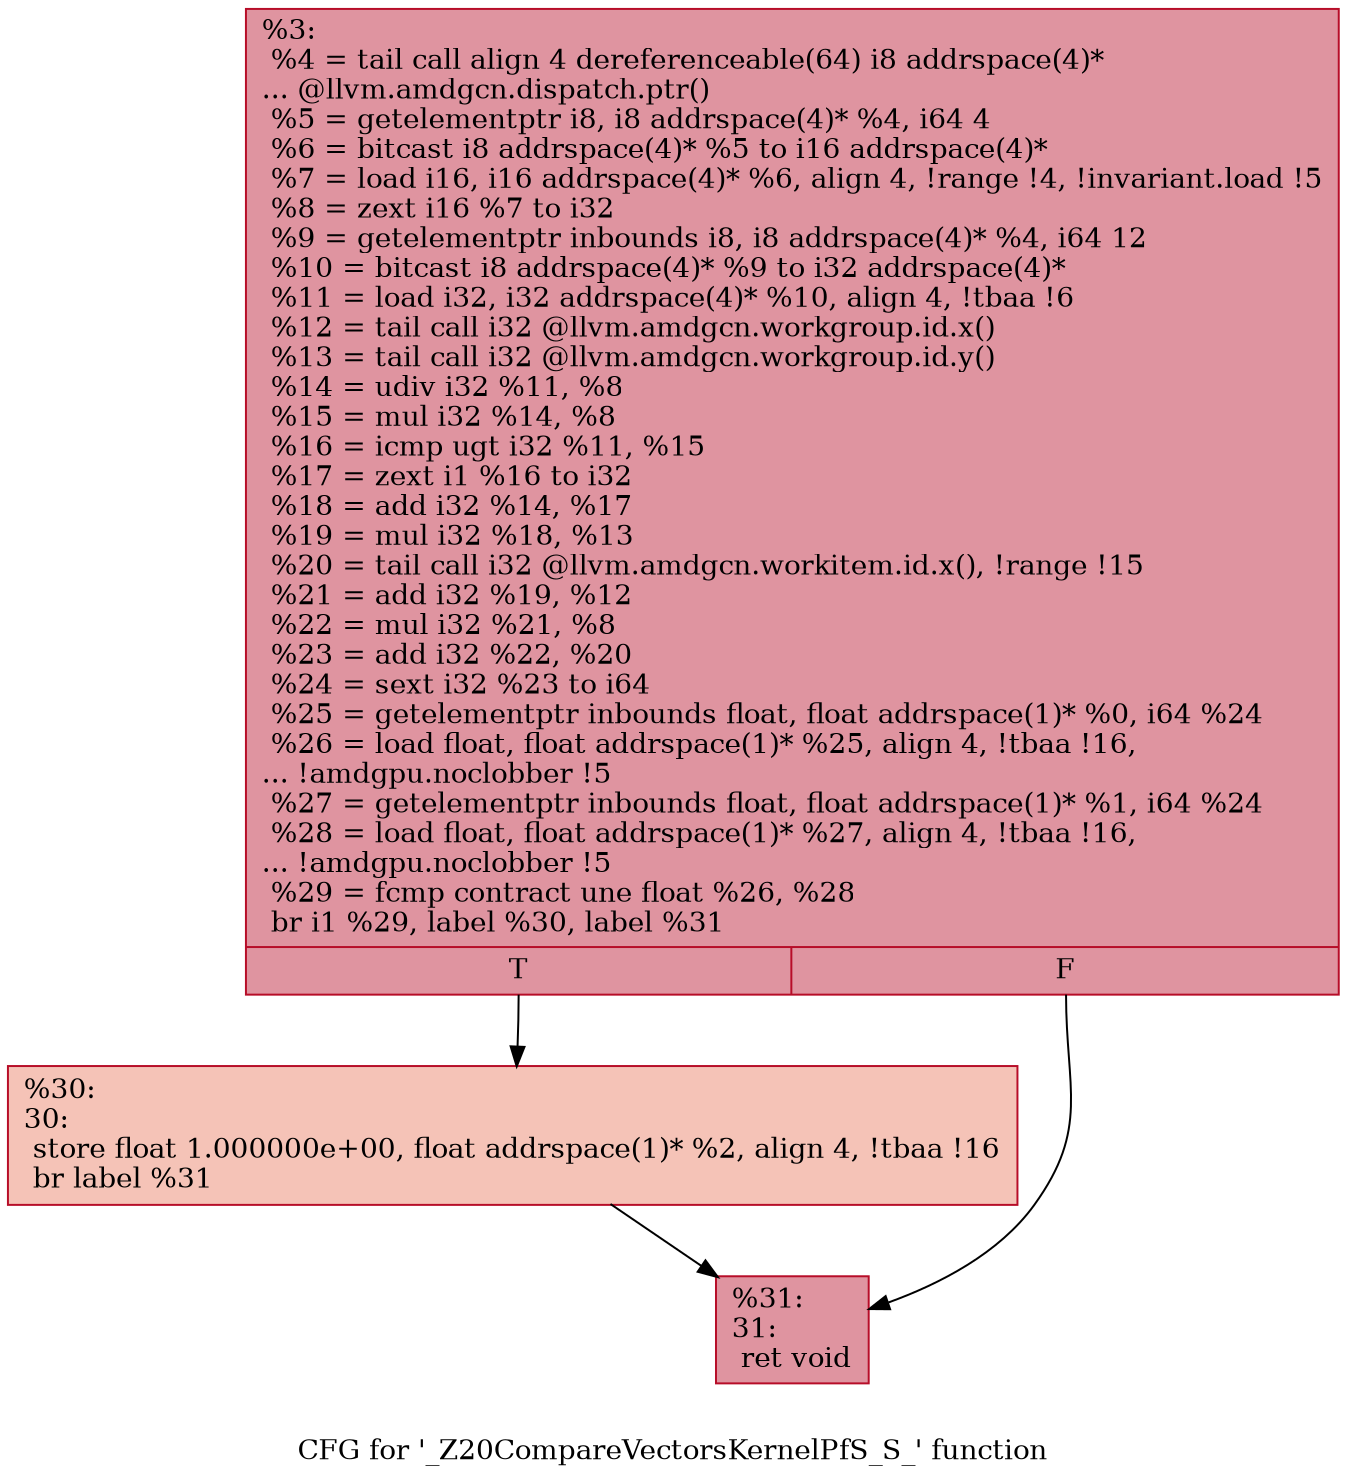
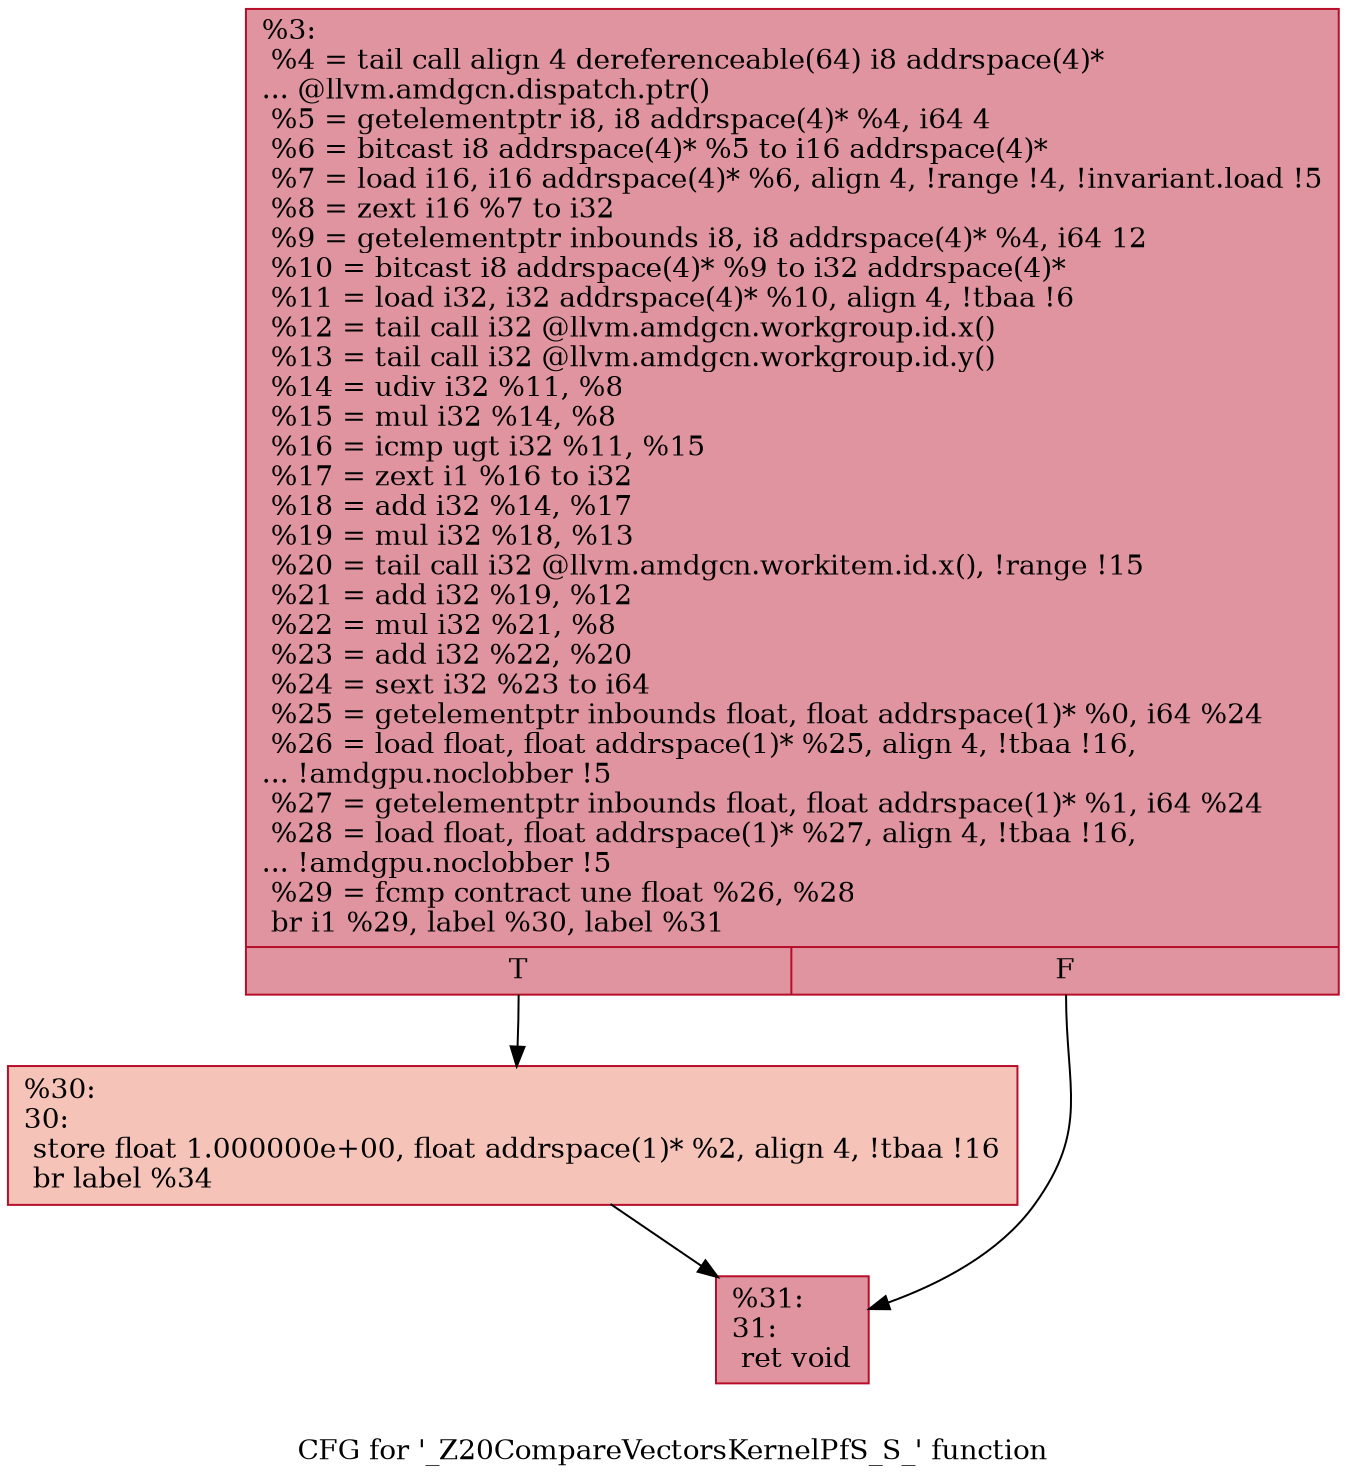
(119, 1179) -> (119, 1179)
